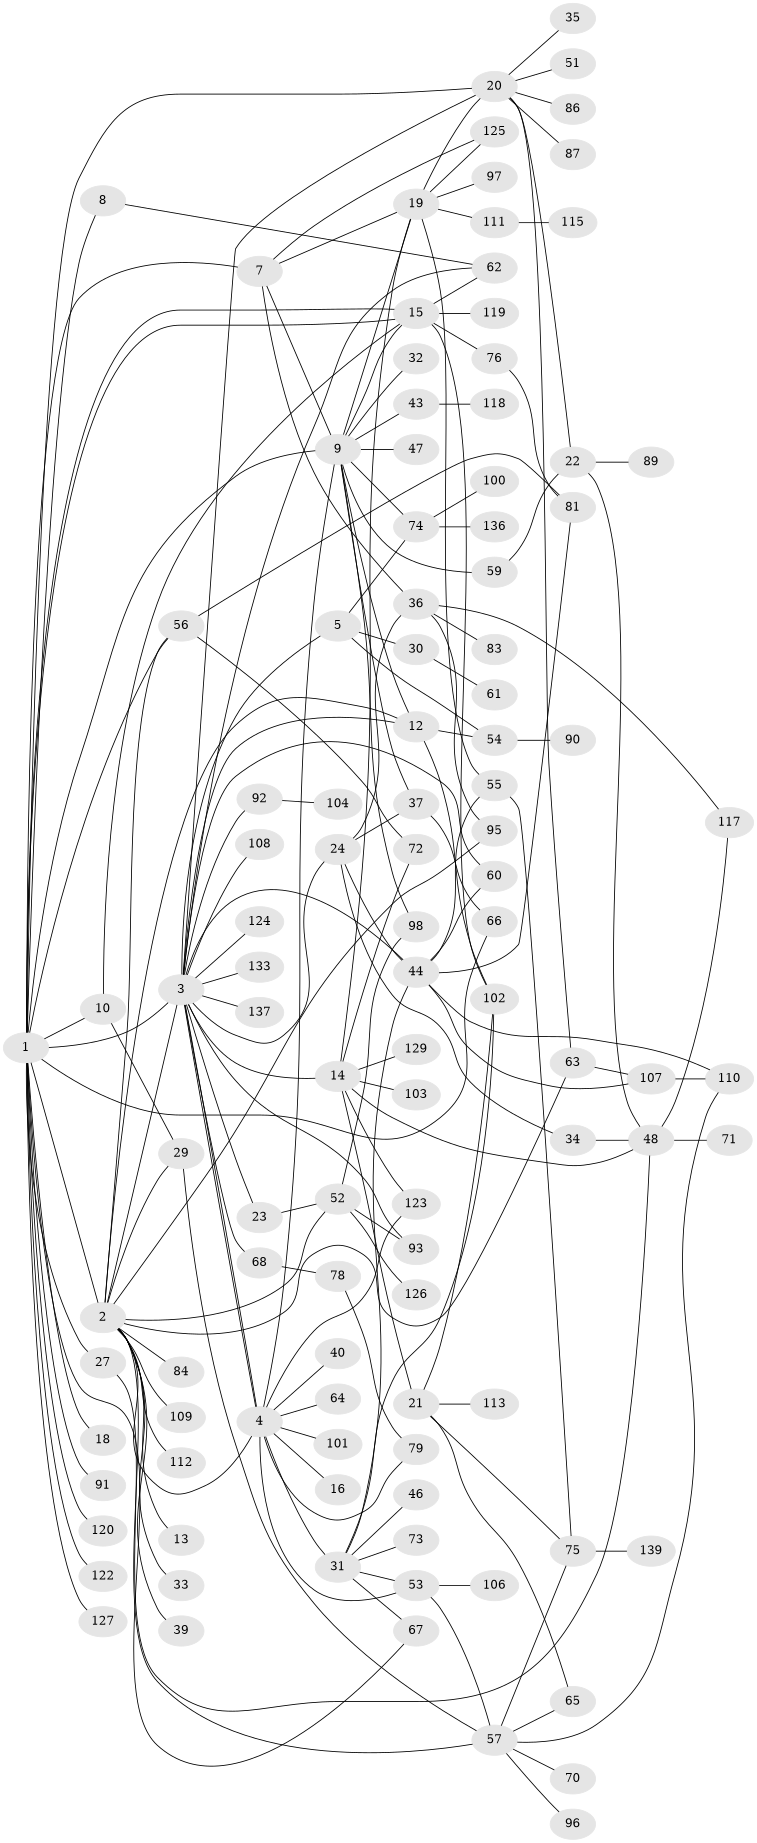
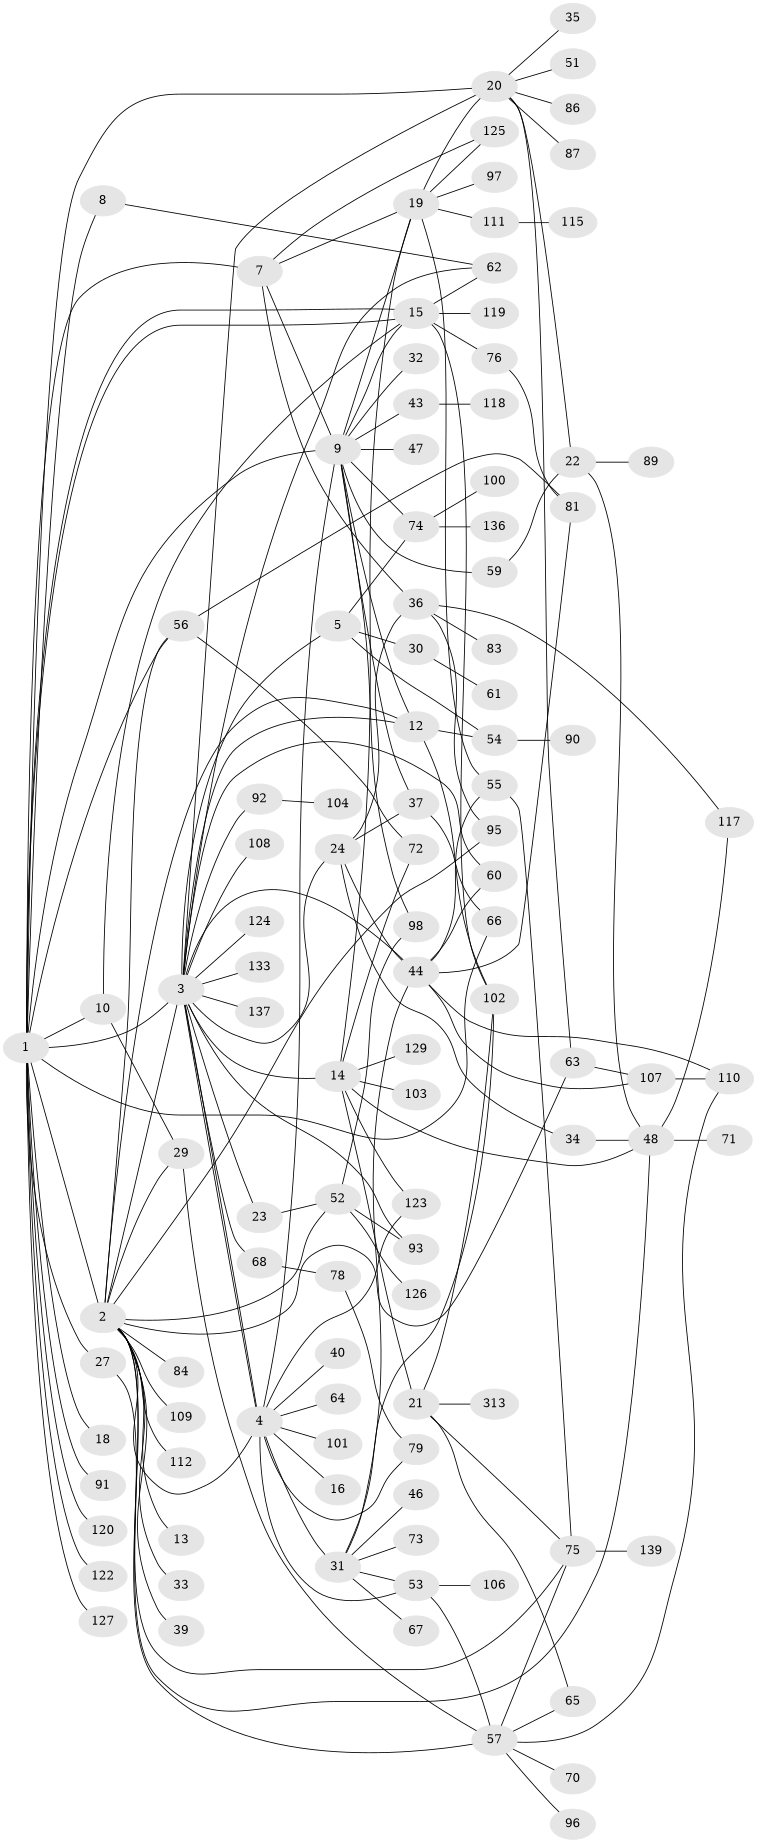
(495, 1404) -> (495, 1404)
(134, 1637) -> none
none -> (211, 1674)
